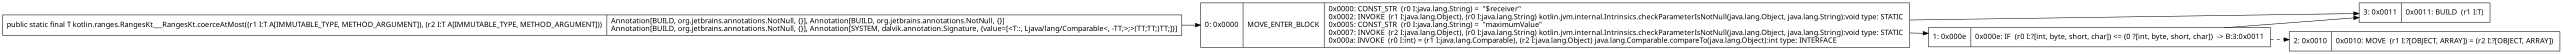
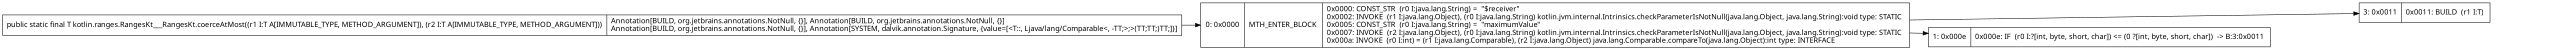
(2289, 23) -> none
(1284, 25) -> (1283, 25)
(2425, 41) -> none
